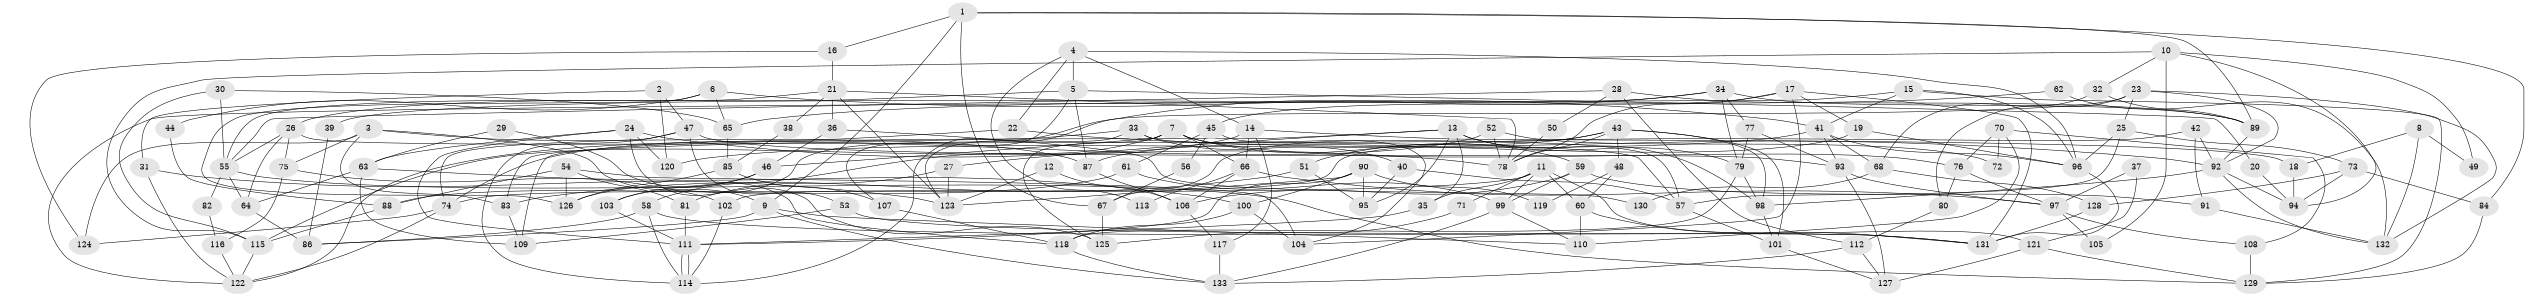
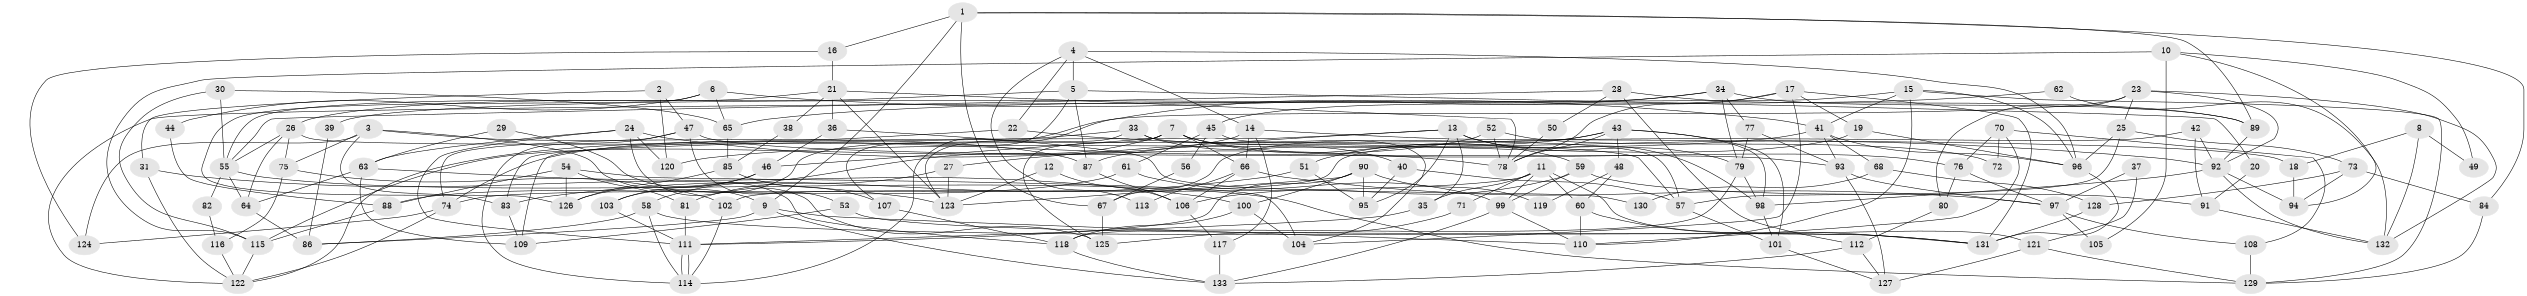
(2098, 90) -> none
(2275, 187) -> (2236, 183)
none -> (1793, 223)
